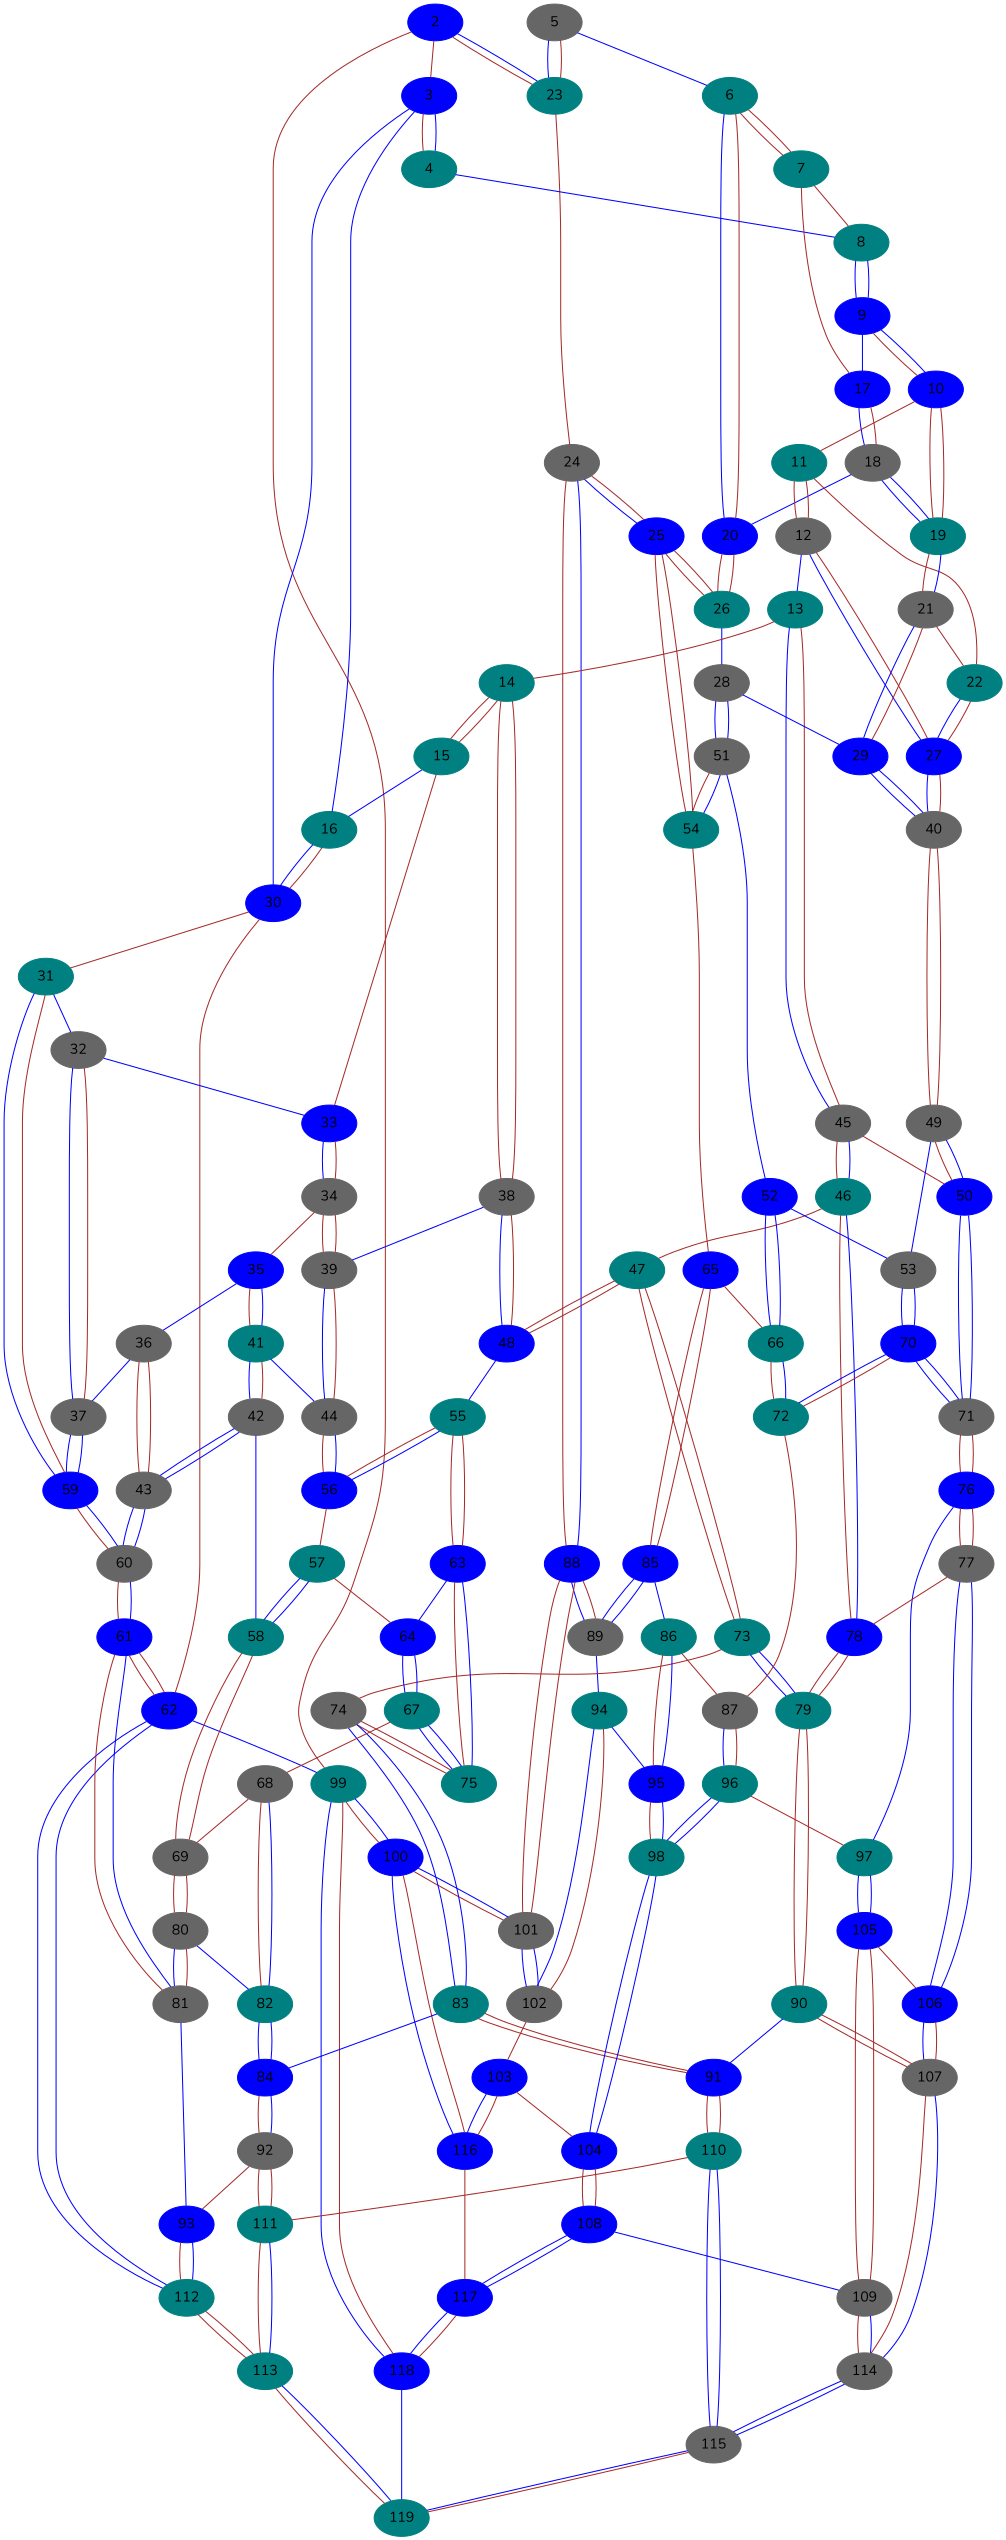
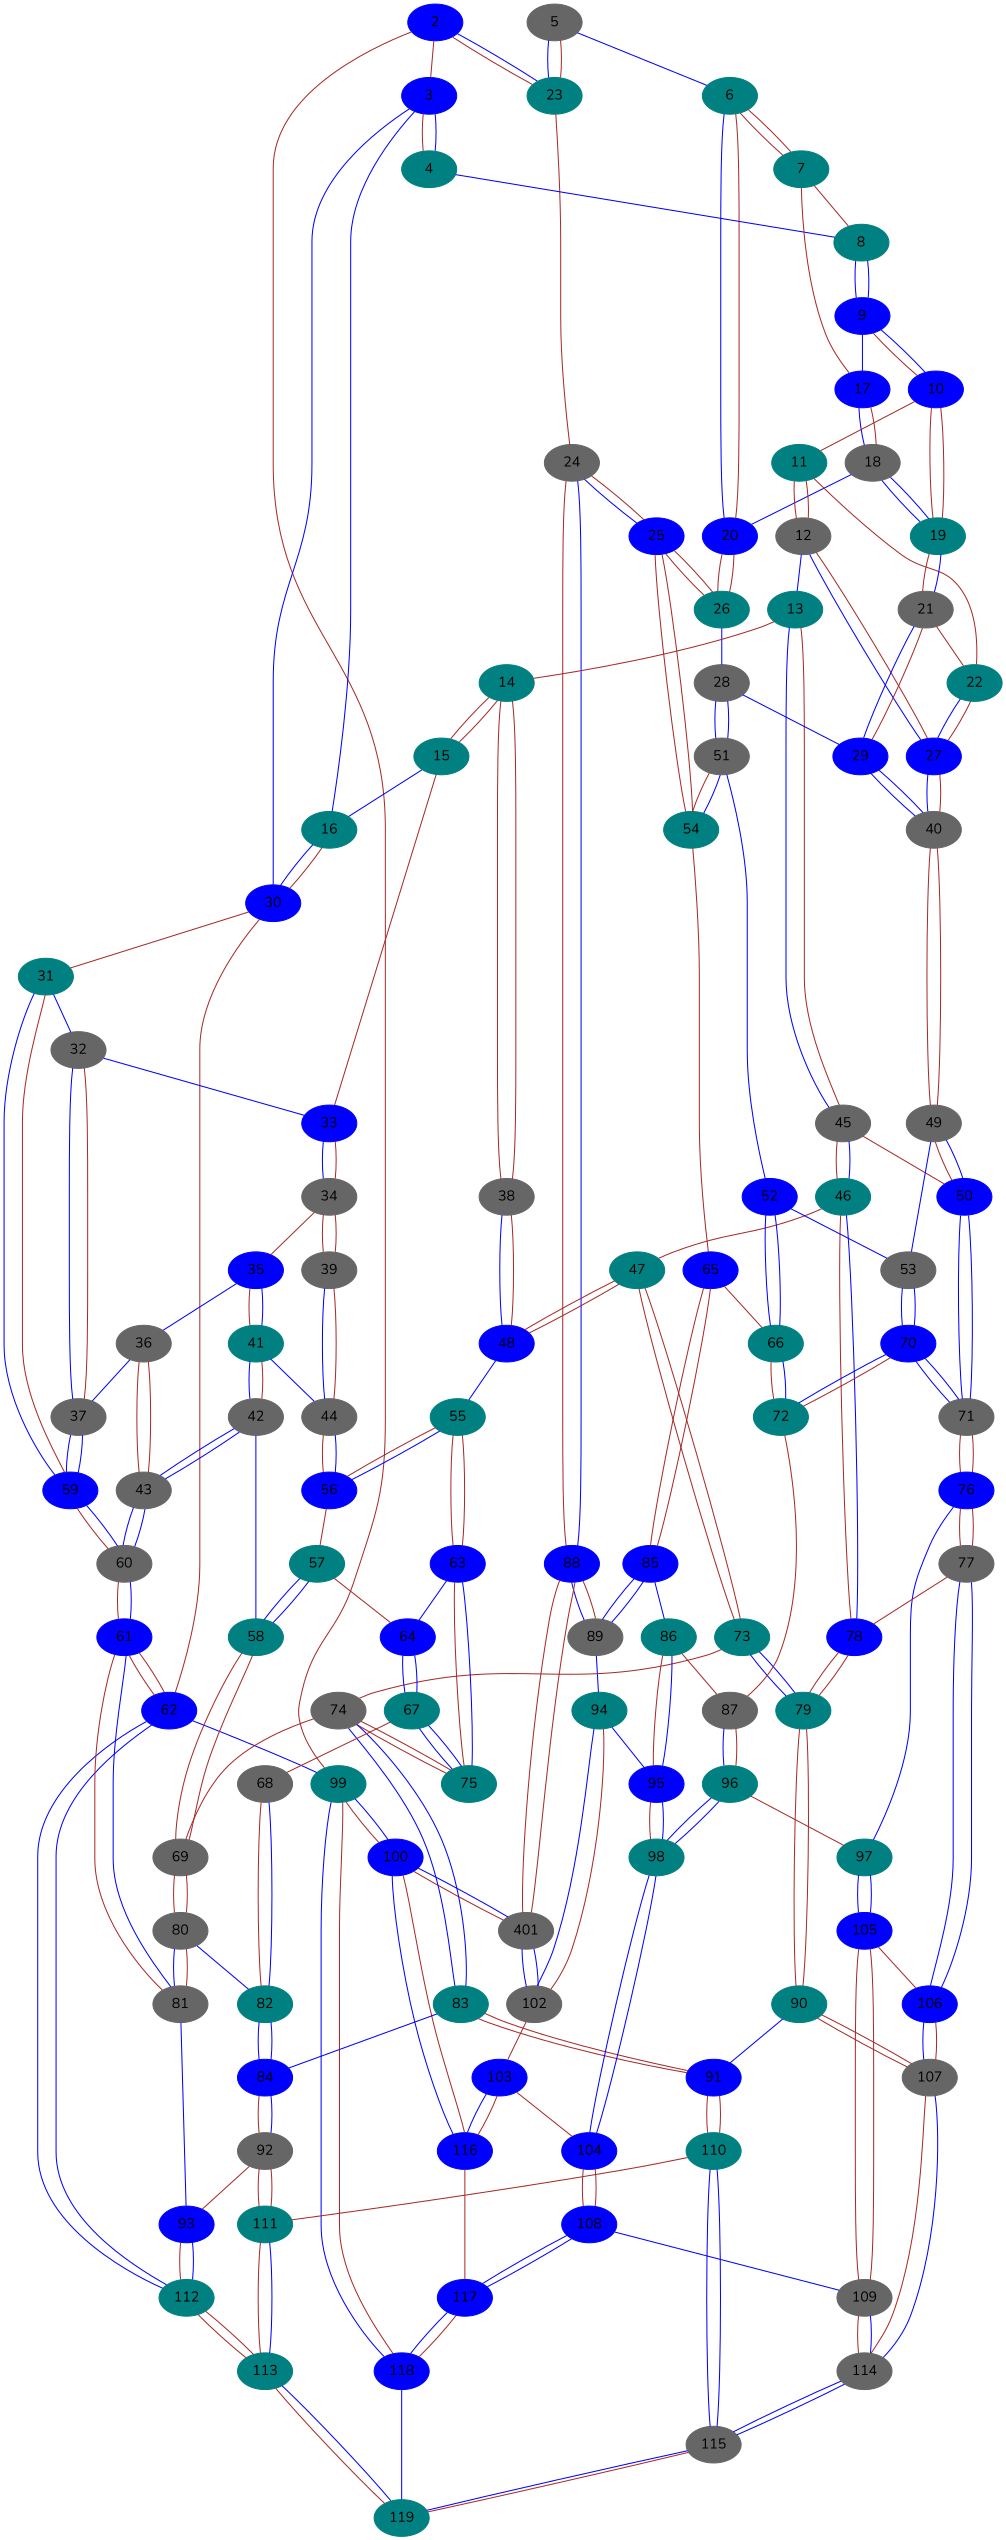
(418, 1234) -> none
(223, 1821) -> (233, 1762)
(526, 1931) -> (526, 1931)
